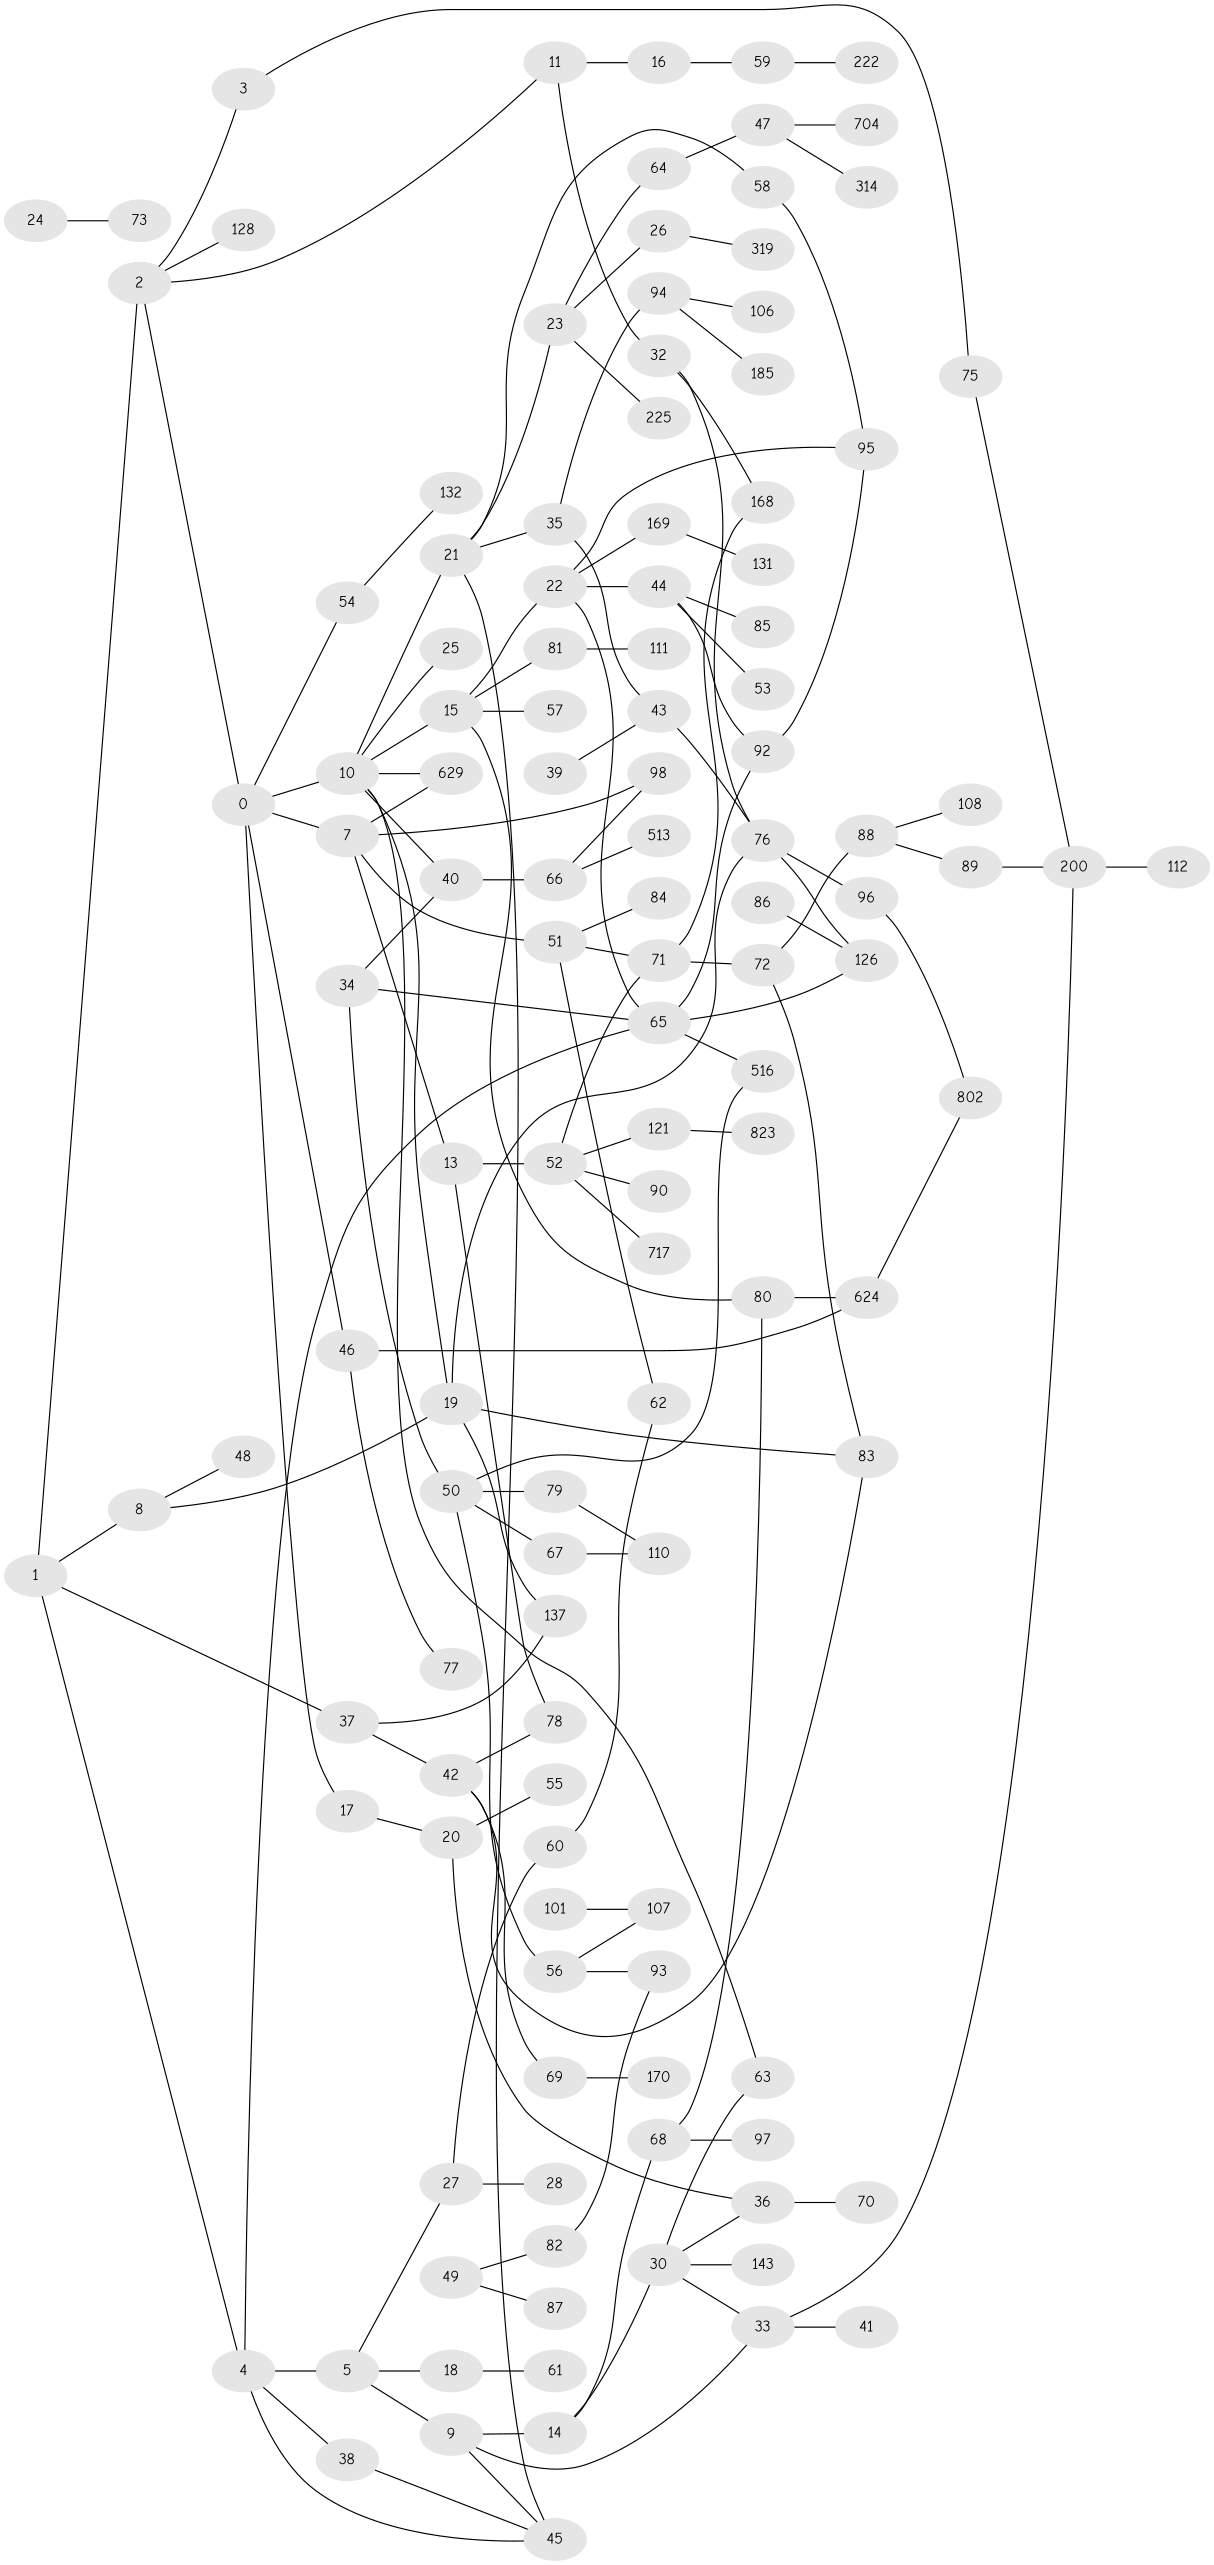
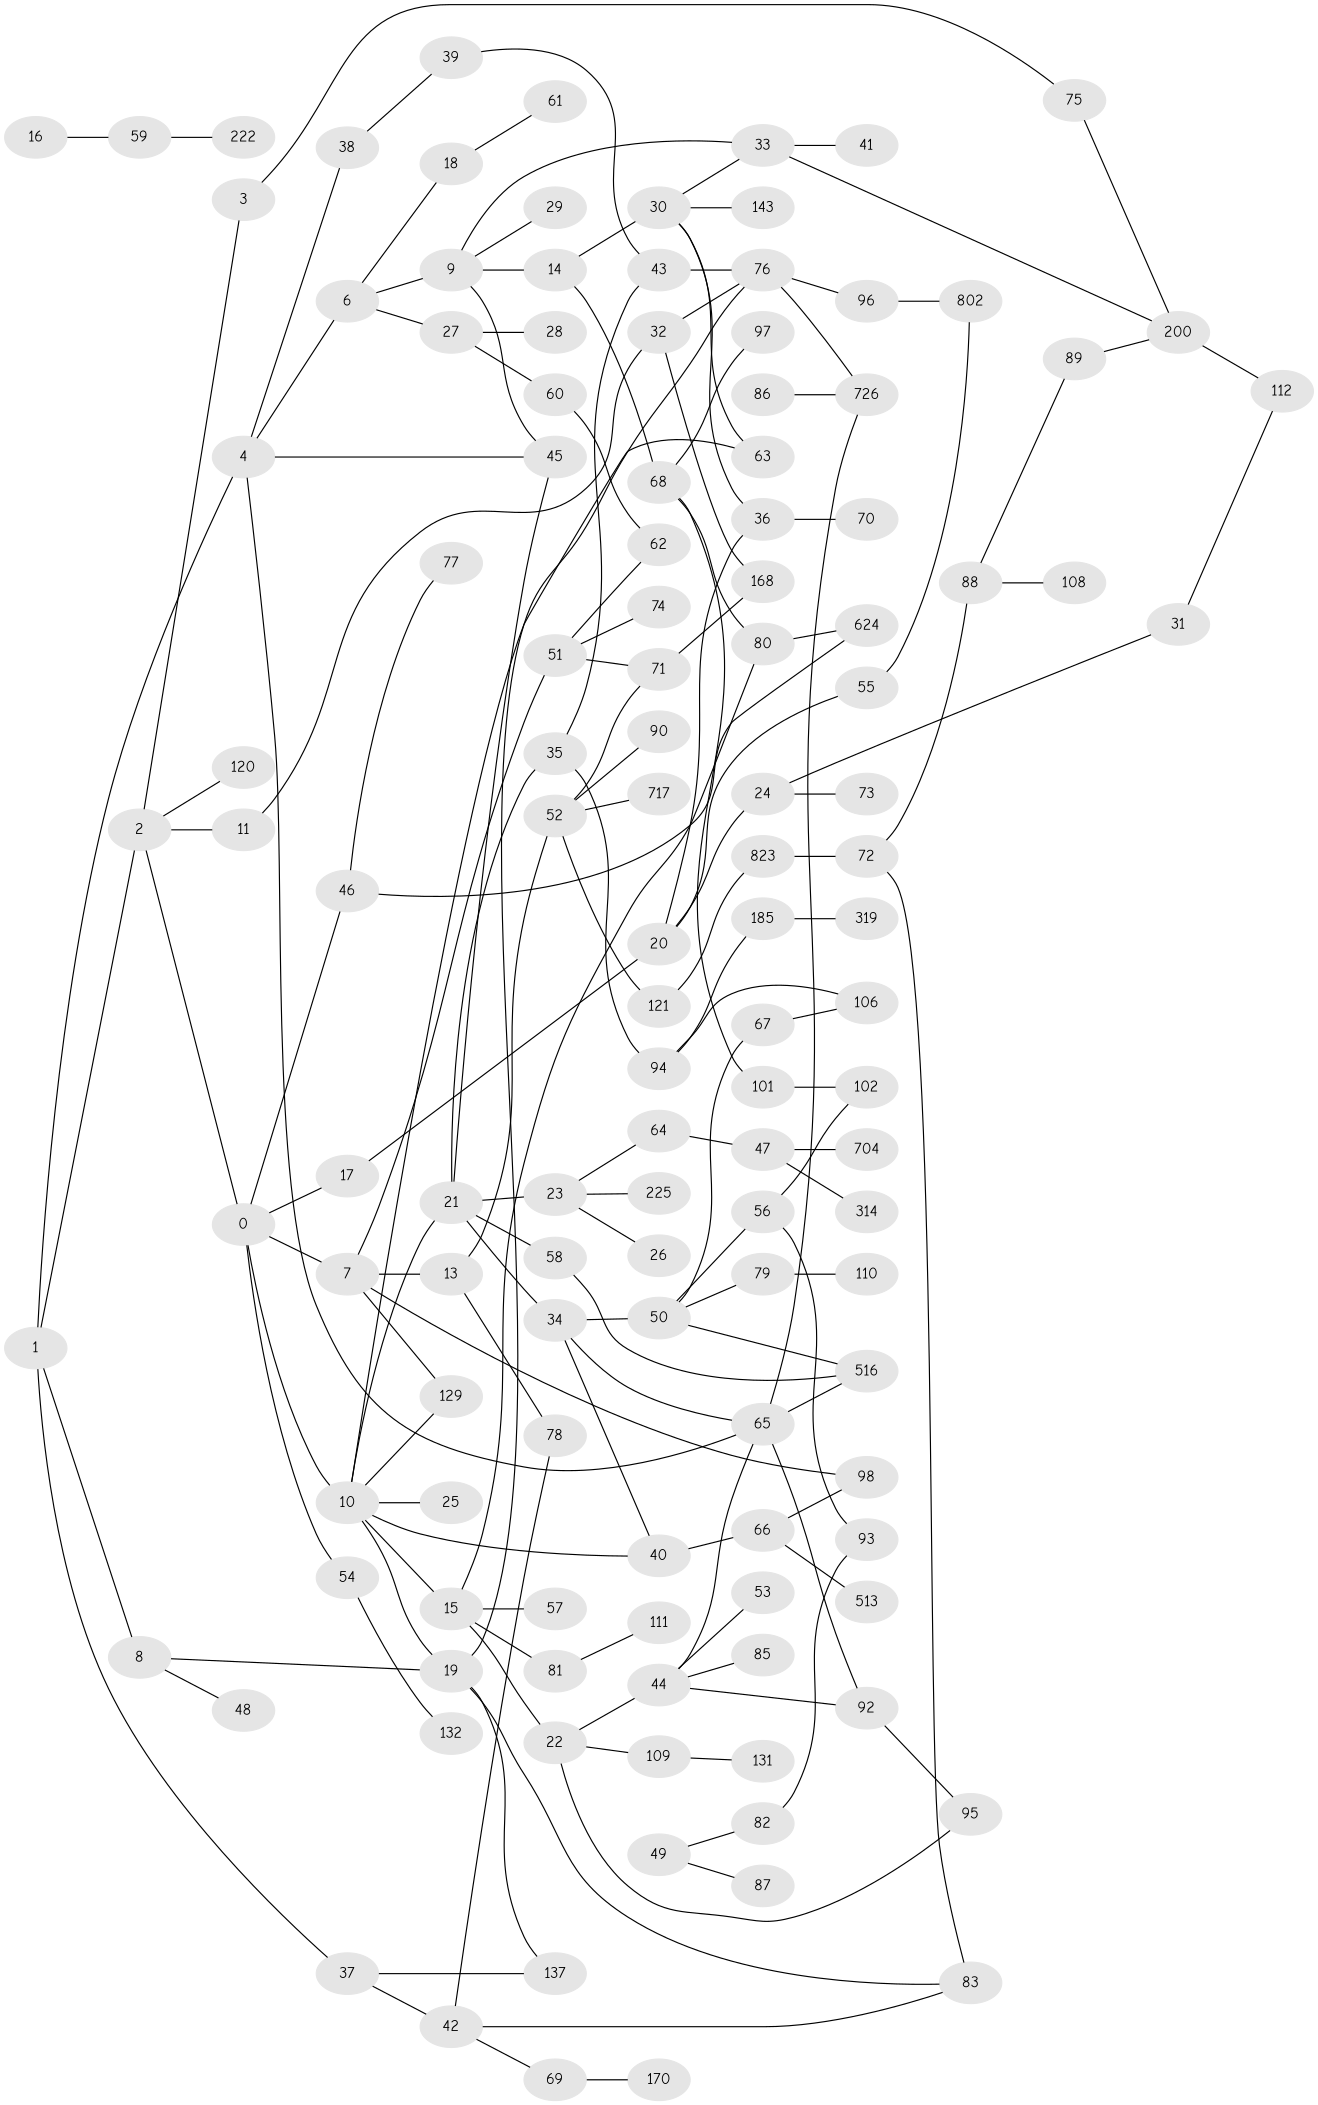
(607, 63) -> none
none -> (555, 208)
(244, 230) -> (244, 768)
(711, 240) -> (819, 919)
(834, 312) -> (684, 1371)
(659, 524) -> (659, 1757)
none -> (1178, 624)
none -> (720, 726)
(451, 774) -> (451, 1397)
(606, 815) -> (718, 1558)
none -> (712, 862)
(659, 898) -> (659, 607)
(867, 961) -> (867, 395)
(711, 963) -> (817, 856)
(919, 1198) -> (949, 503)
none -> (499, 1261)
(607, 1554) -> (821, 1013)
(659, 1909) -> (867, 1087)
(347, 2371) -> (347, 301)
(451, 2500) -> (399, 103)
